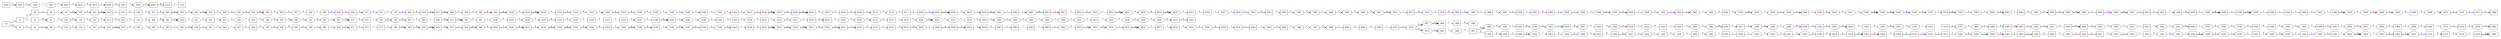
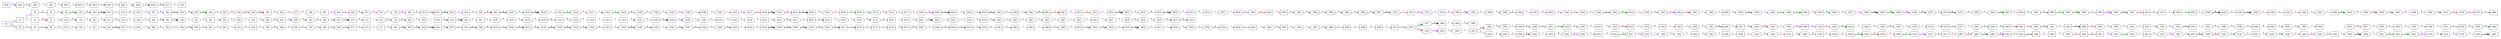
none -> (1937, 27)
(2335, 27) -> none
